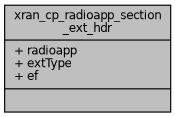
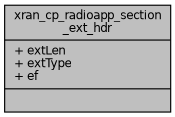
(46, 51) -> (40, 51)
